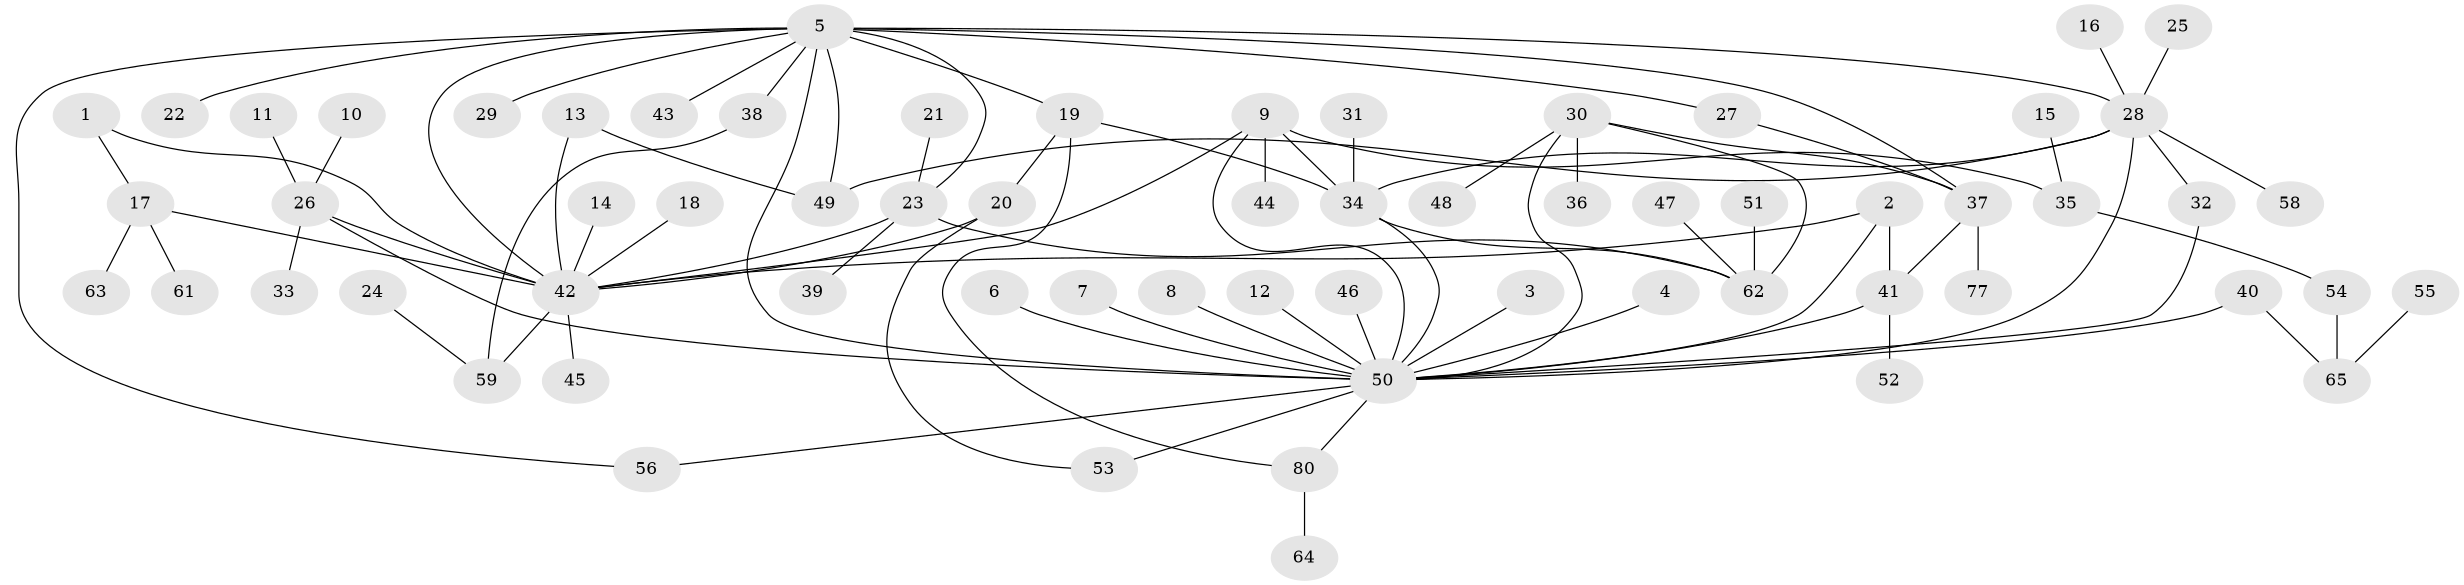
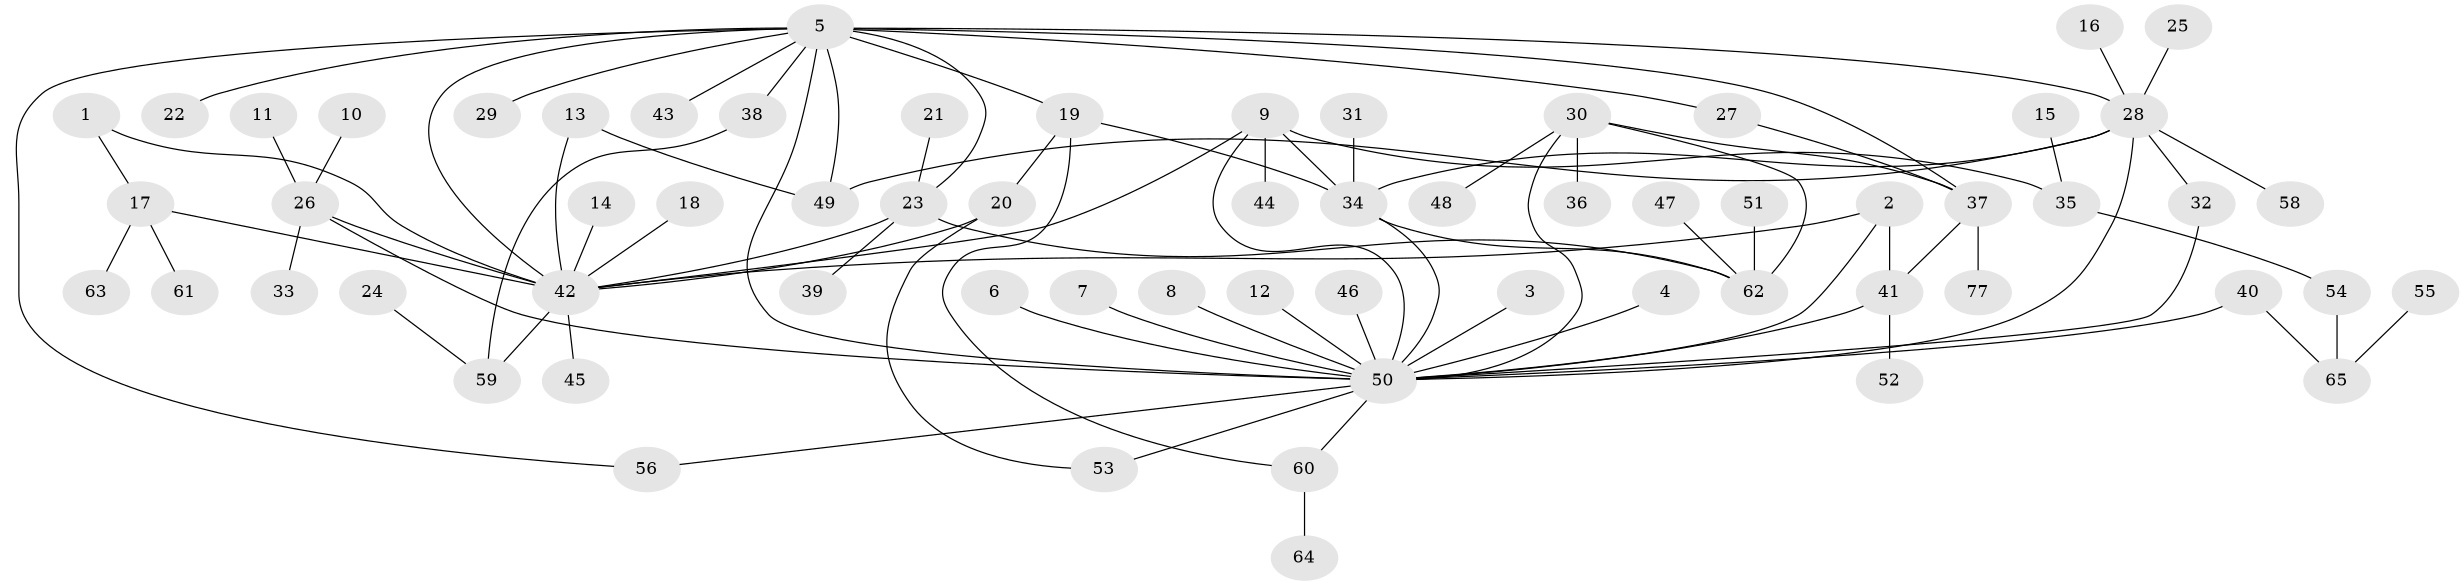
(1305, 470) -> (1305, 470)
